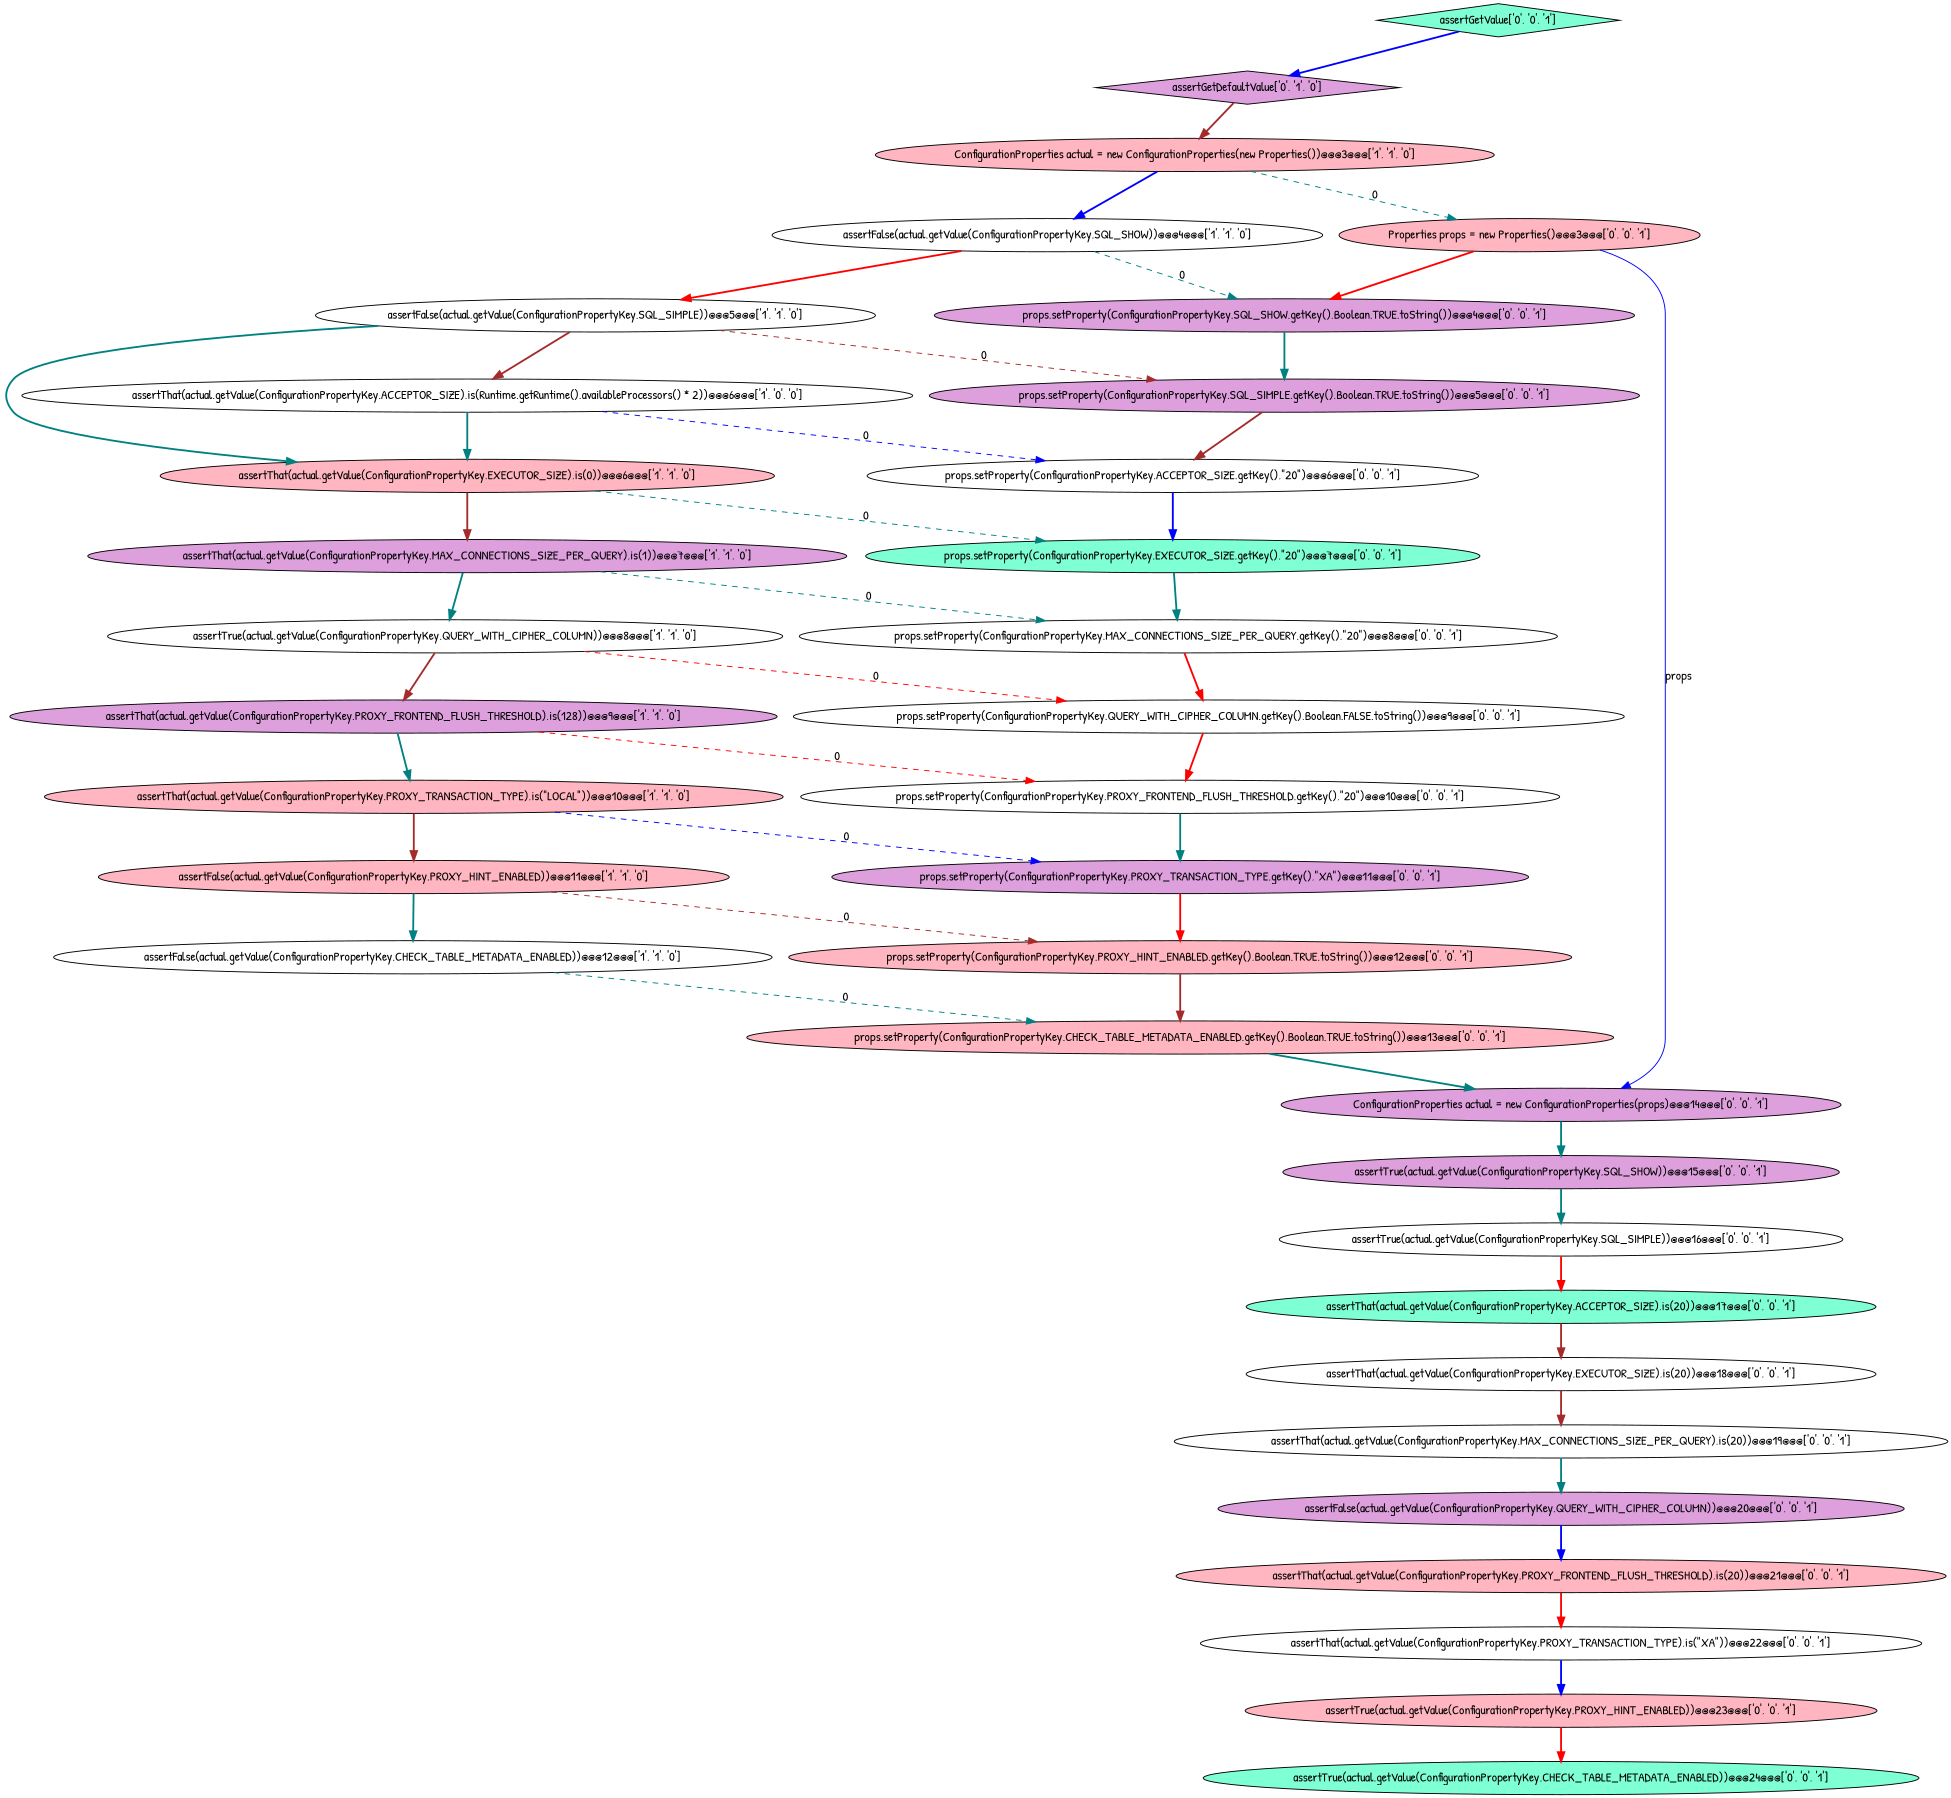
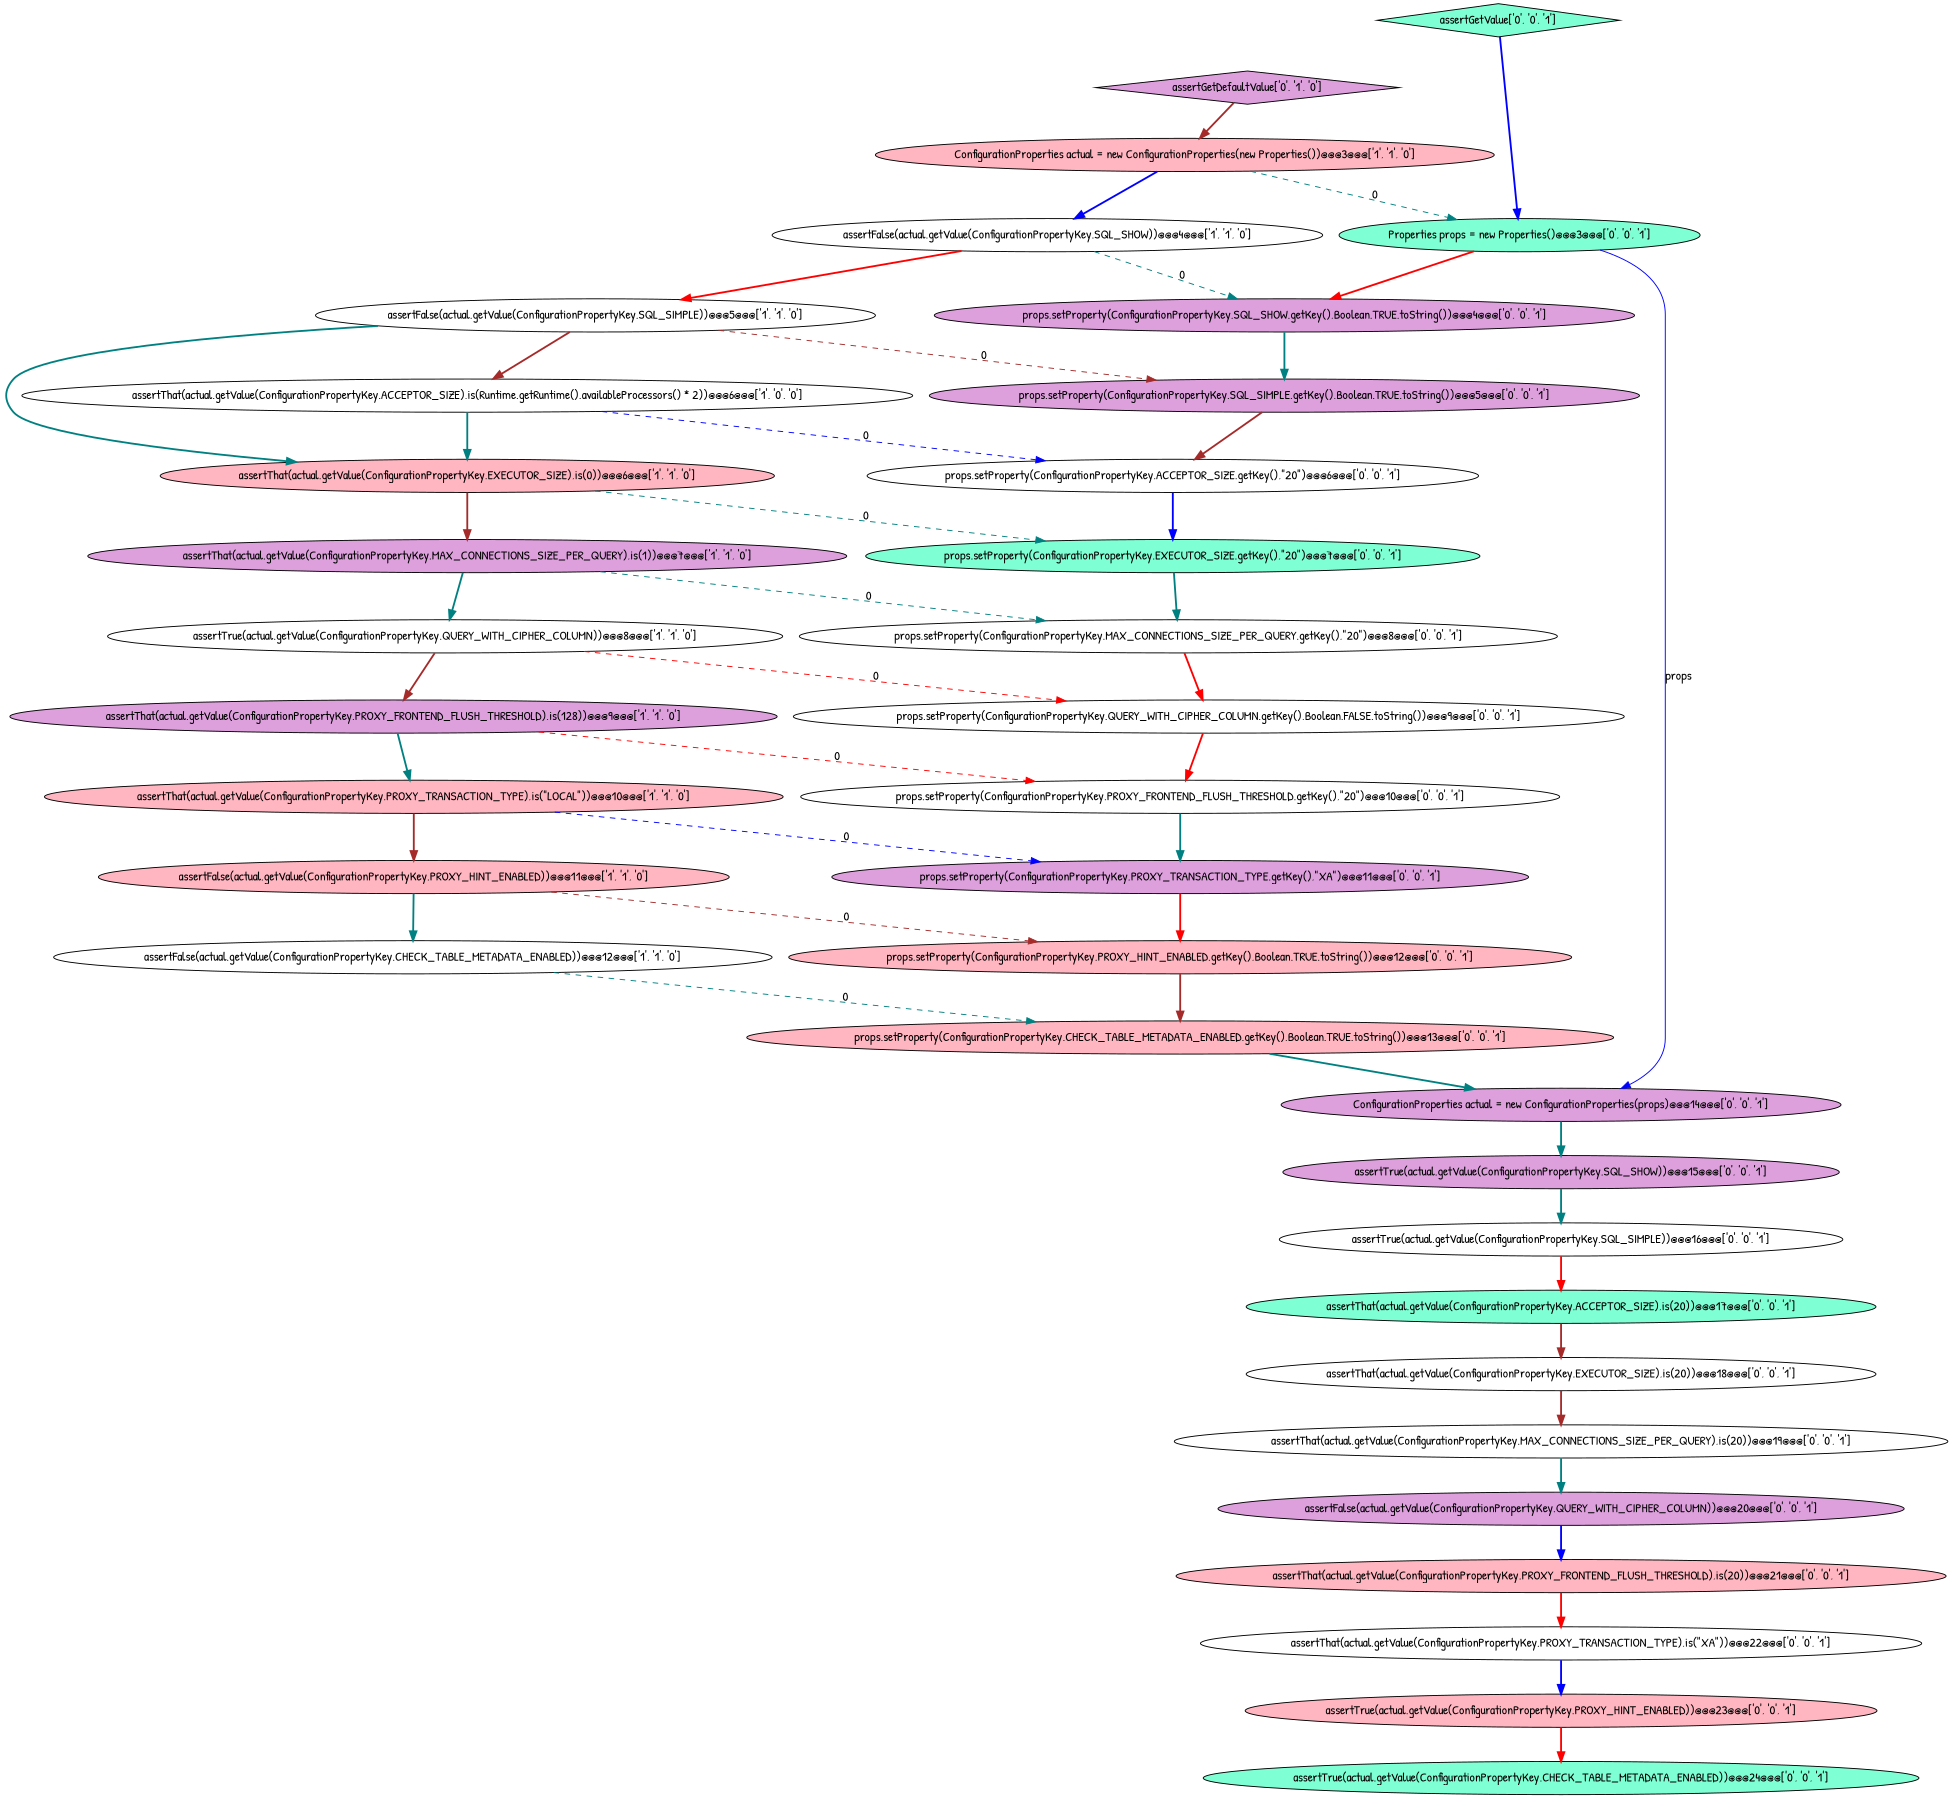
(1379, 52) -> (1508, 123)
(1520, 235) -> (1520, 235)
